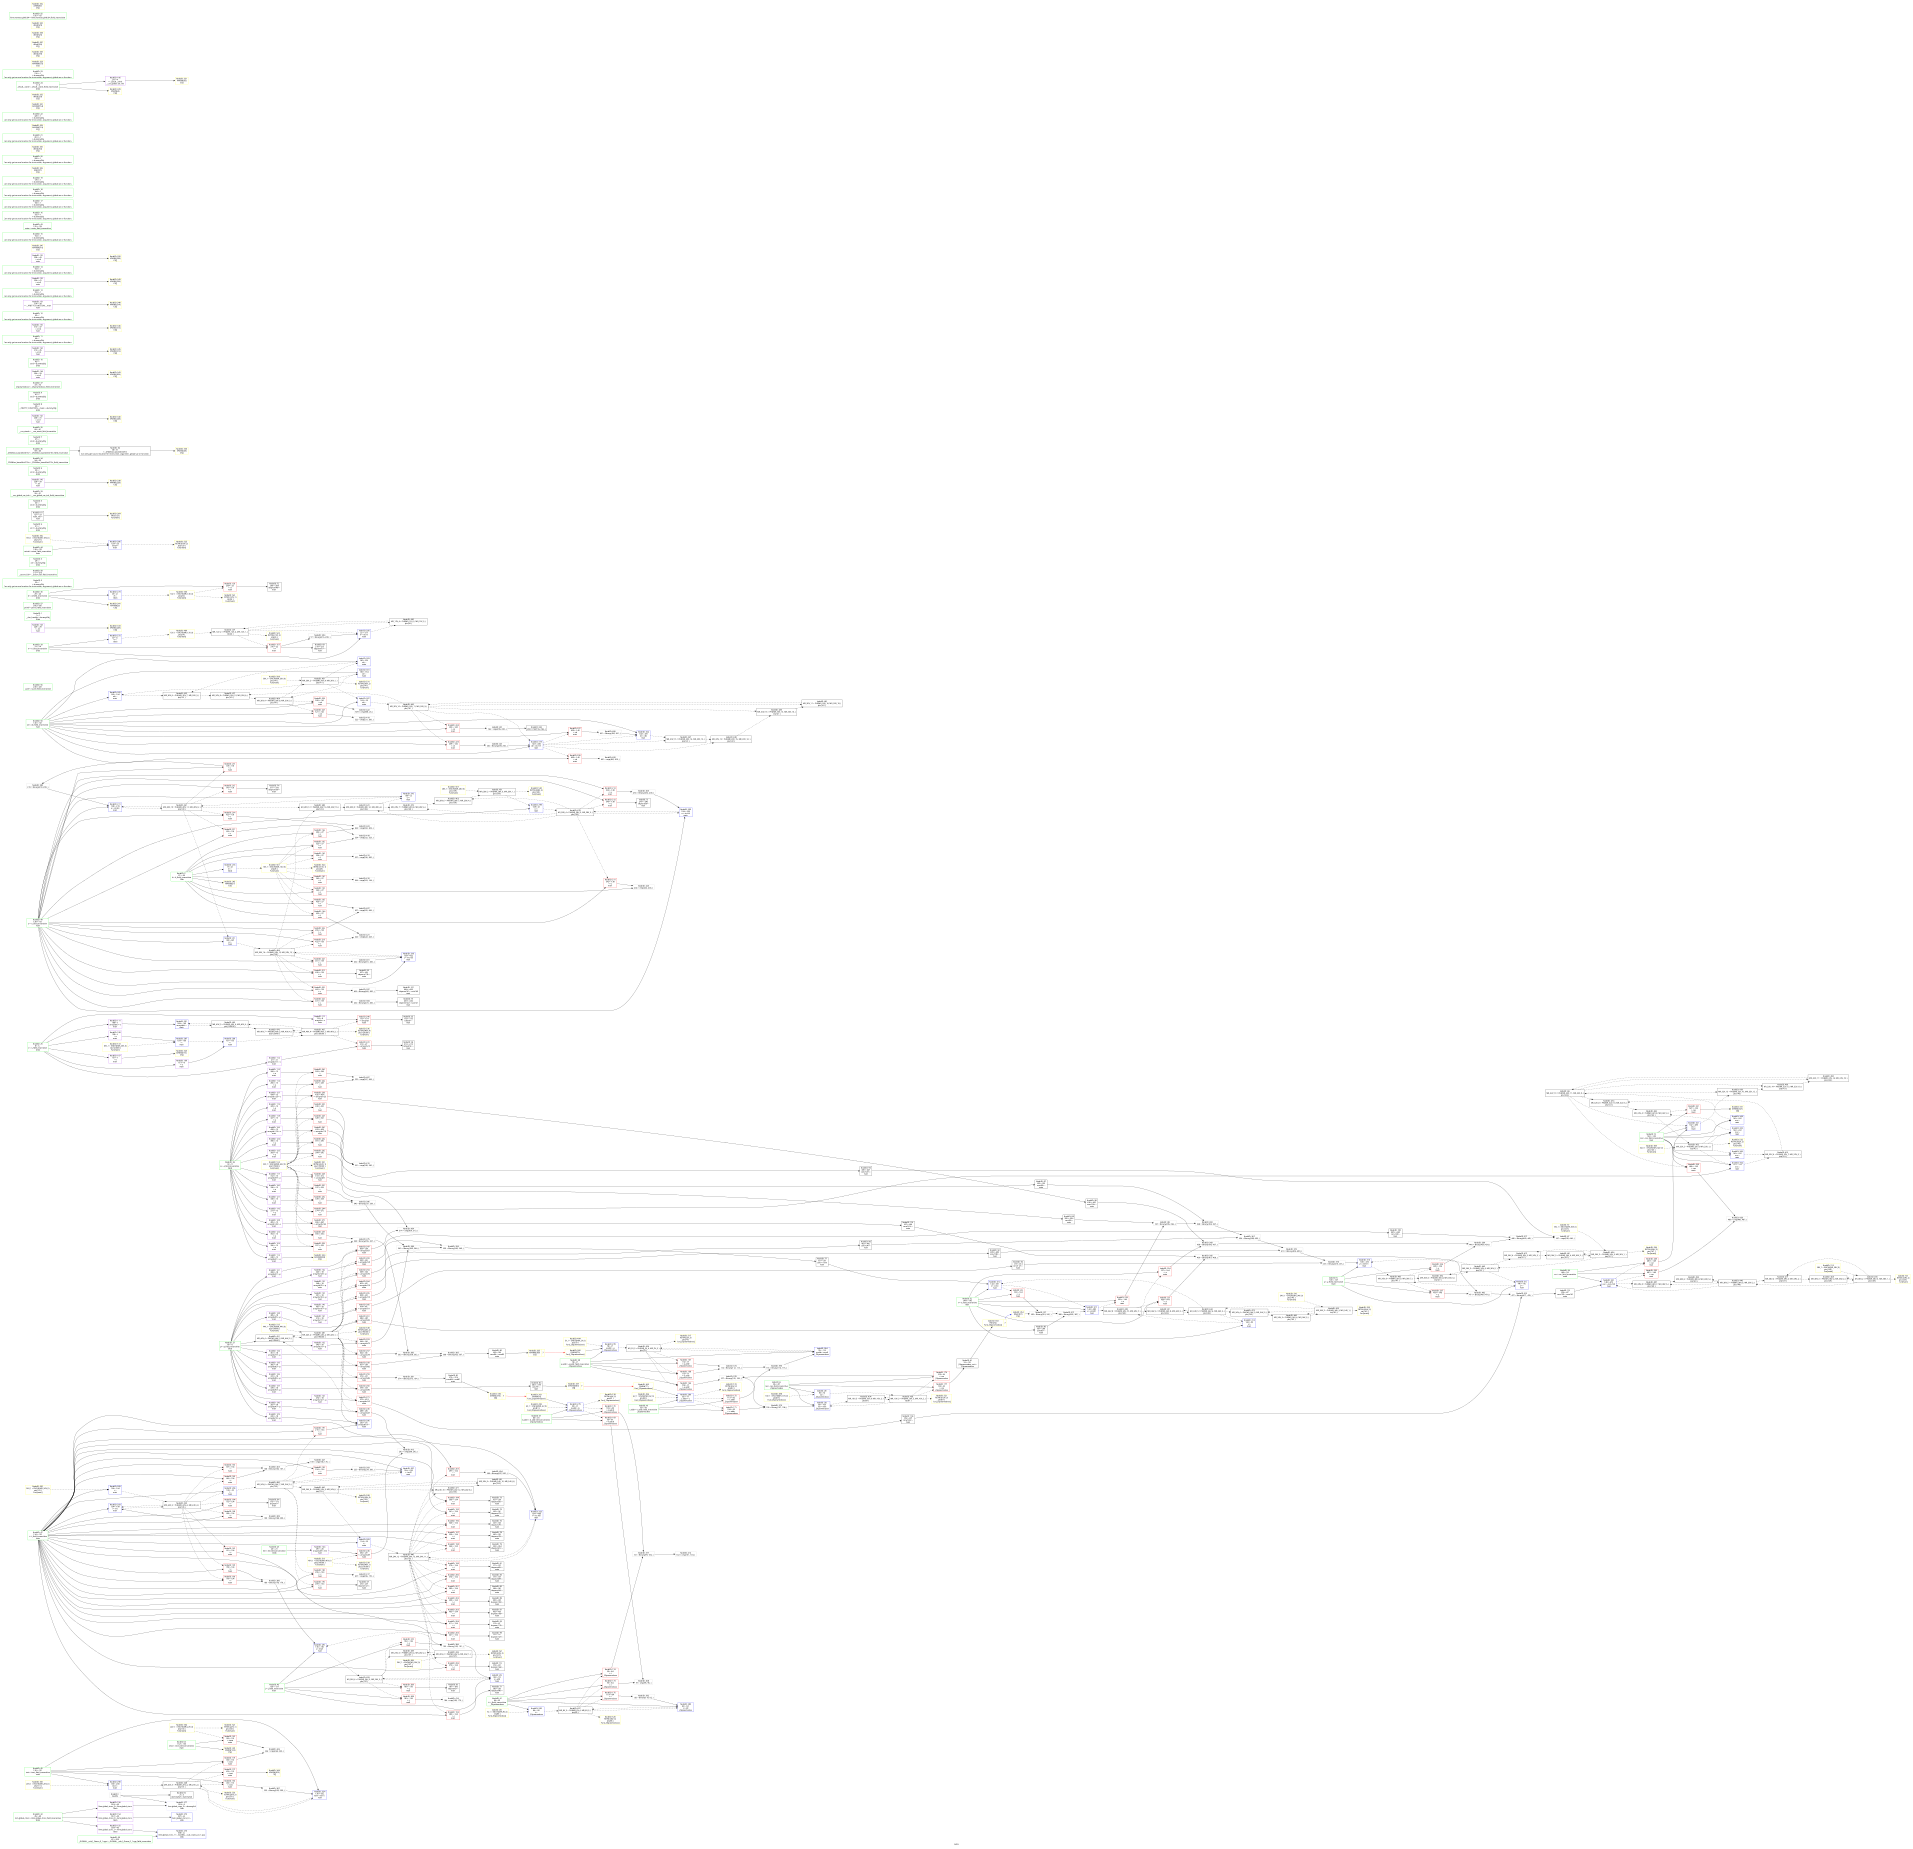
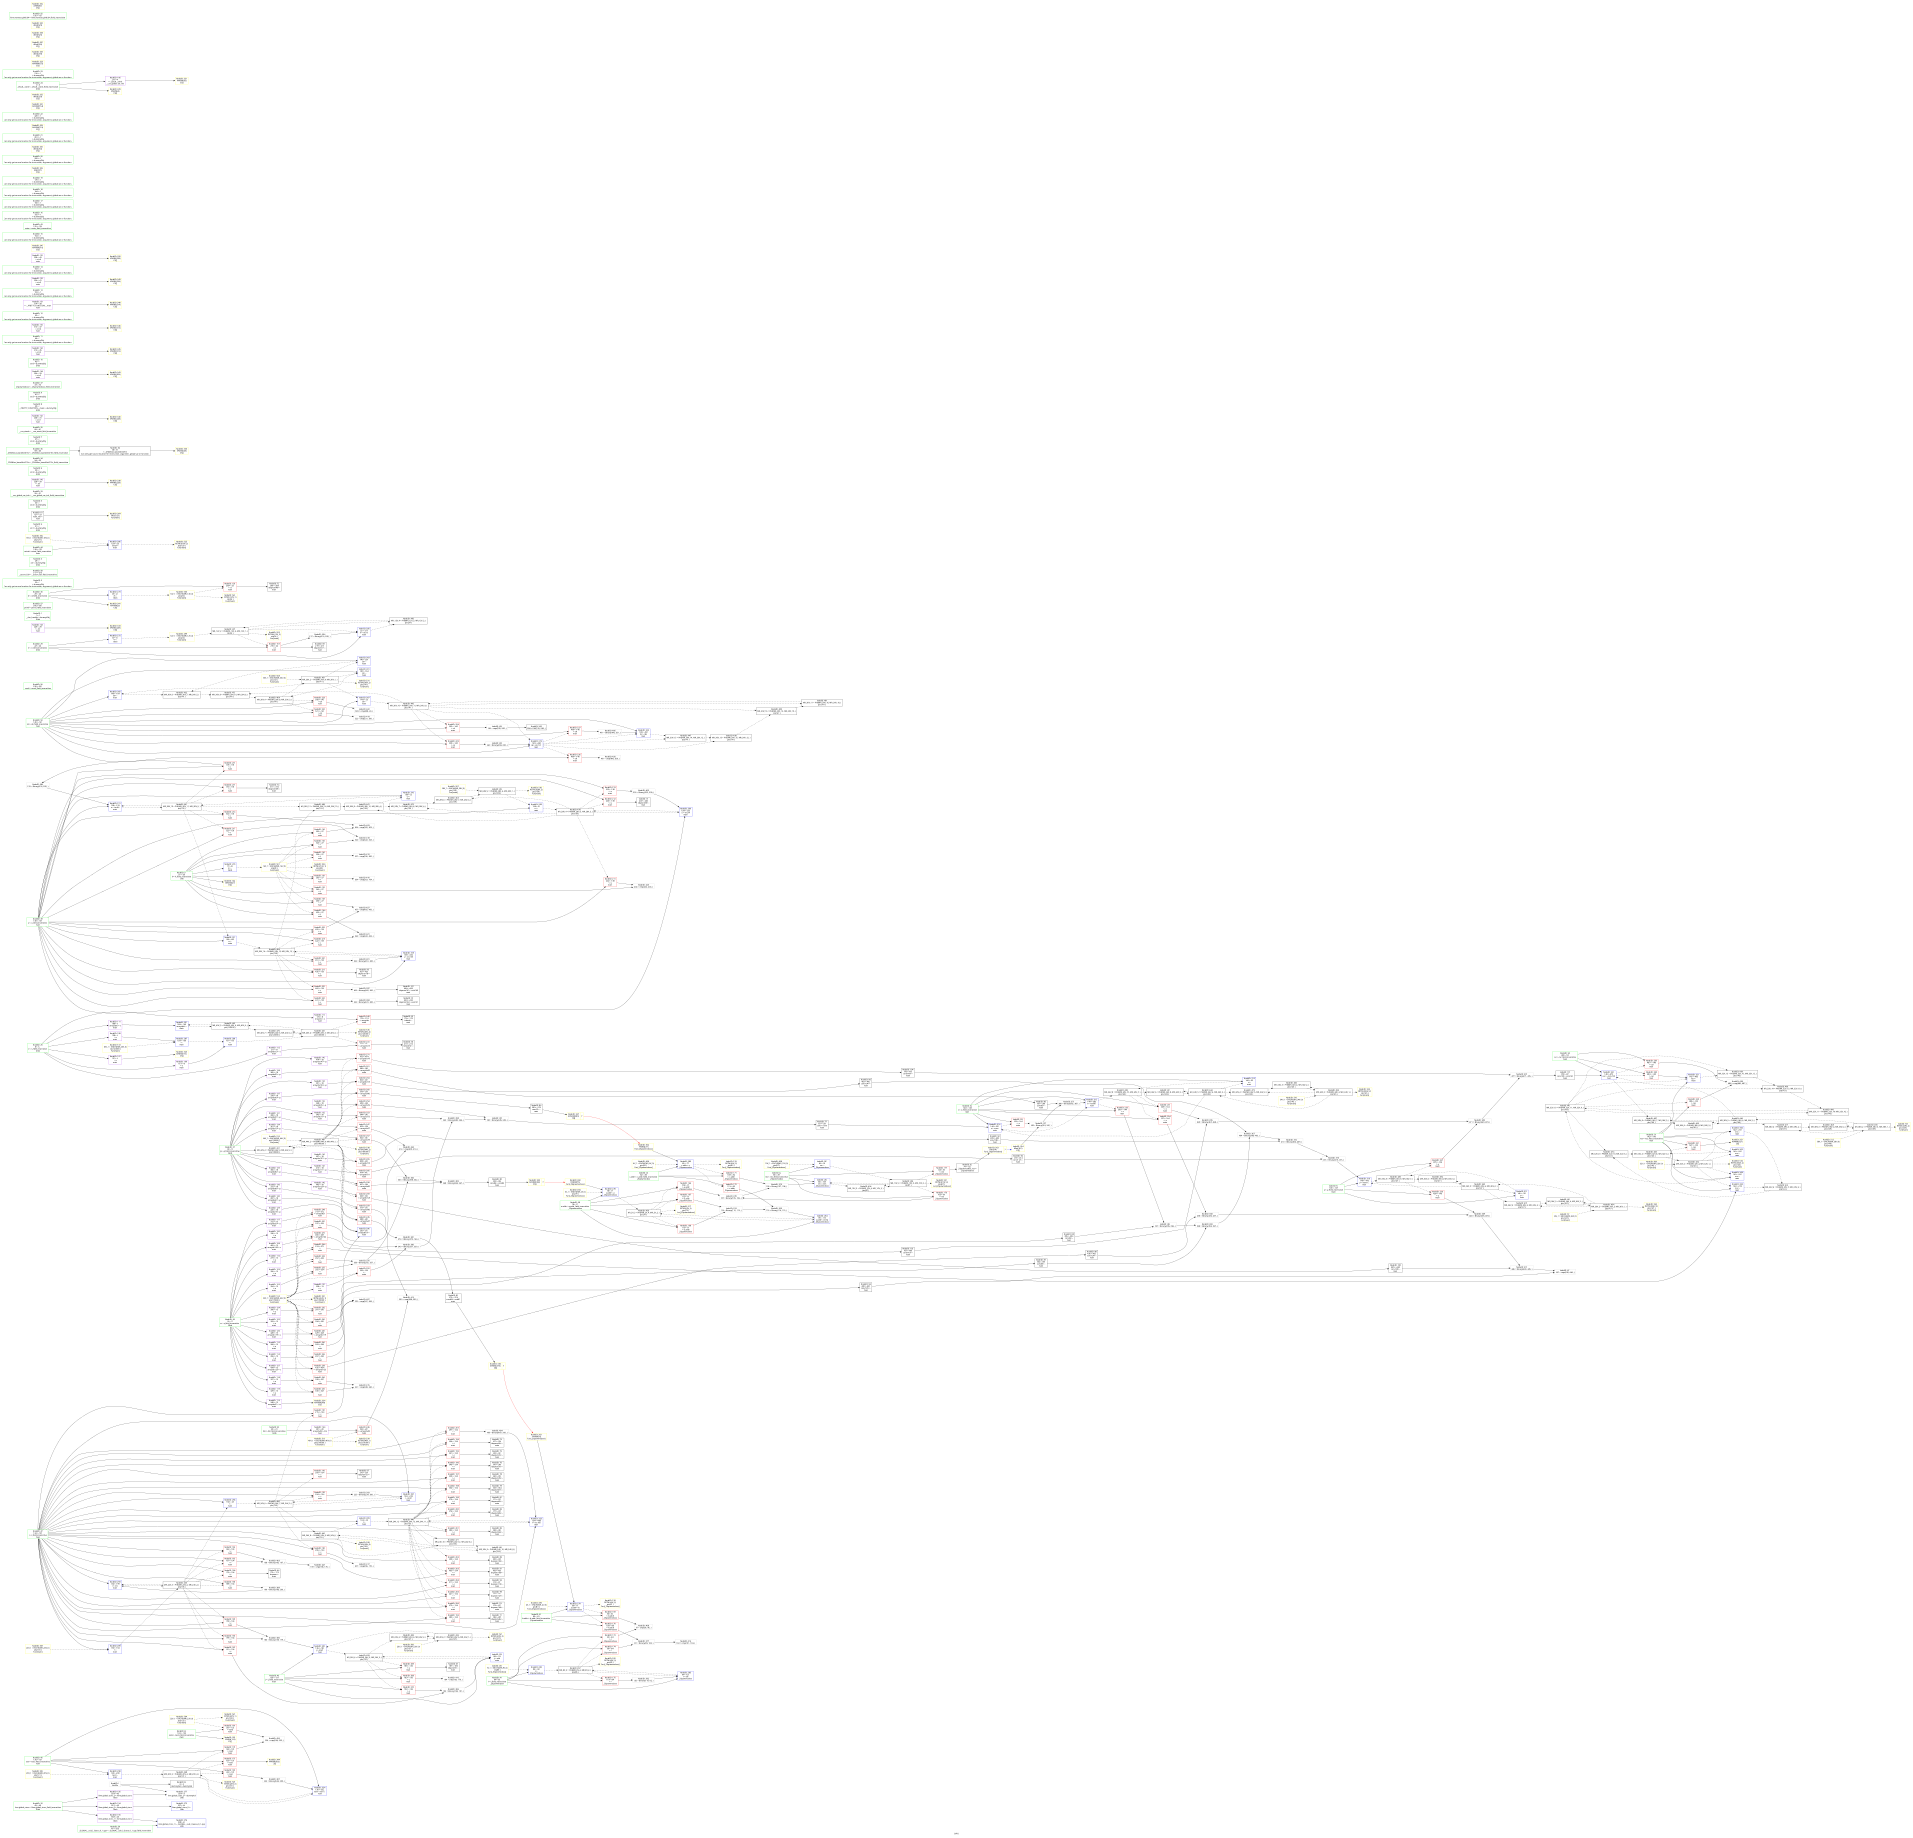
(247, 1188) -> (299, 1293)
